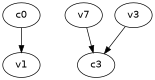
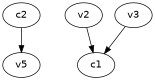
(21, 15) -> (21, 15)
(84, 15) -> (84, 15)
(21, 65) -> (21, 65)
(96, 65) -> (96, 65)
